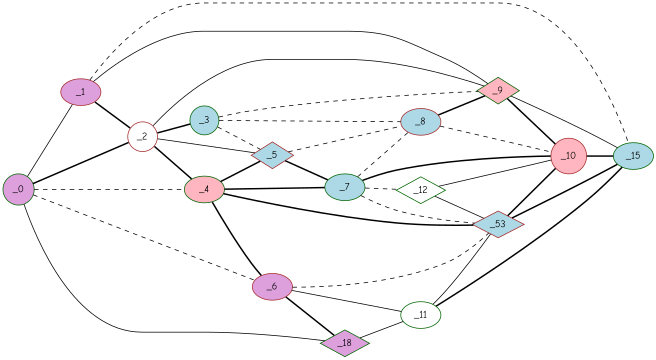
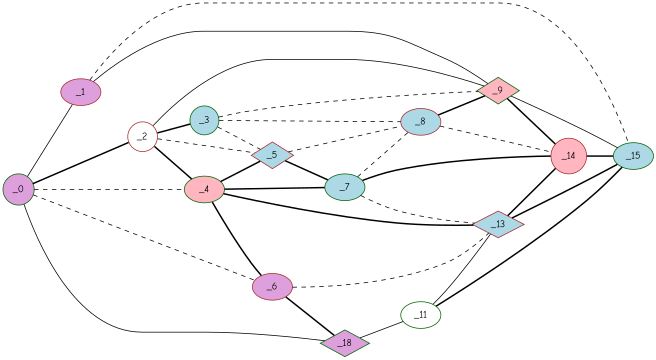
(113, 115) -> none
(206, 146) -> (206, 146)
(569, 156) -> (569, 156)
(421, 190) -> none
(498, 224) -> (498, 224)
(347, 301) -> none
